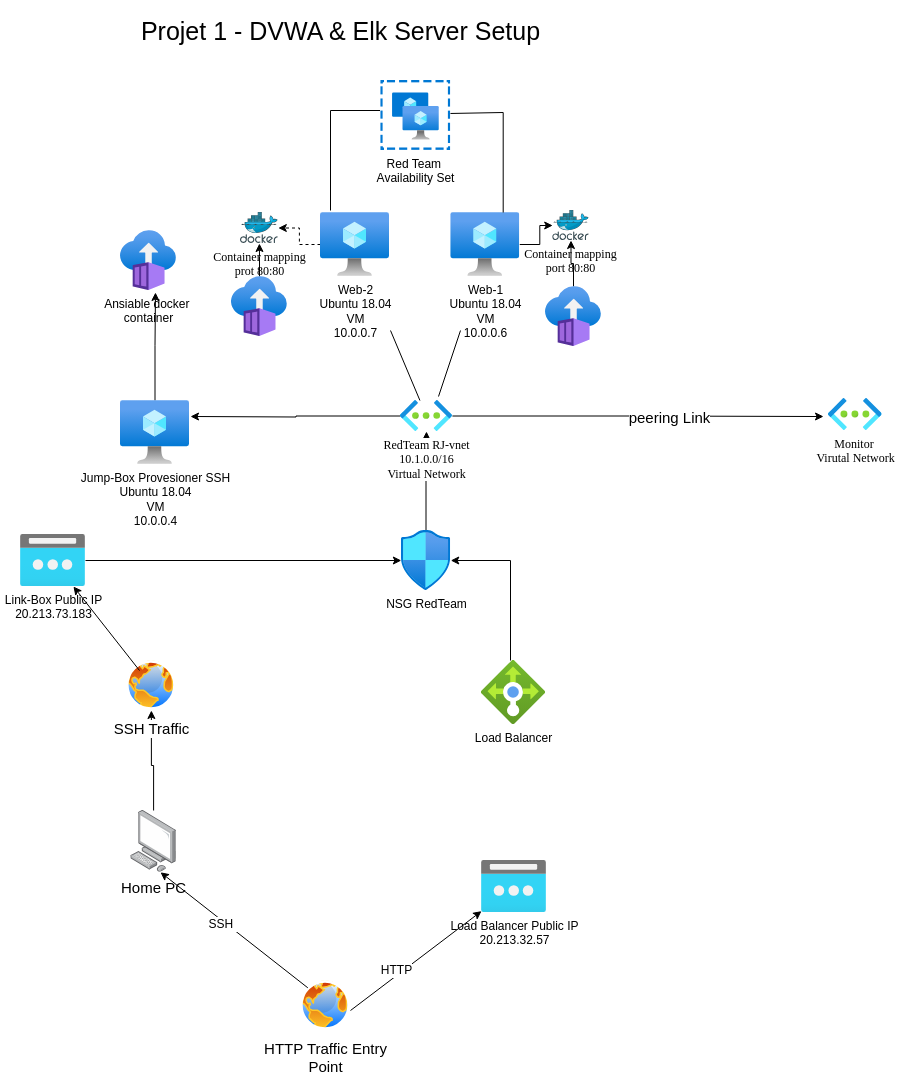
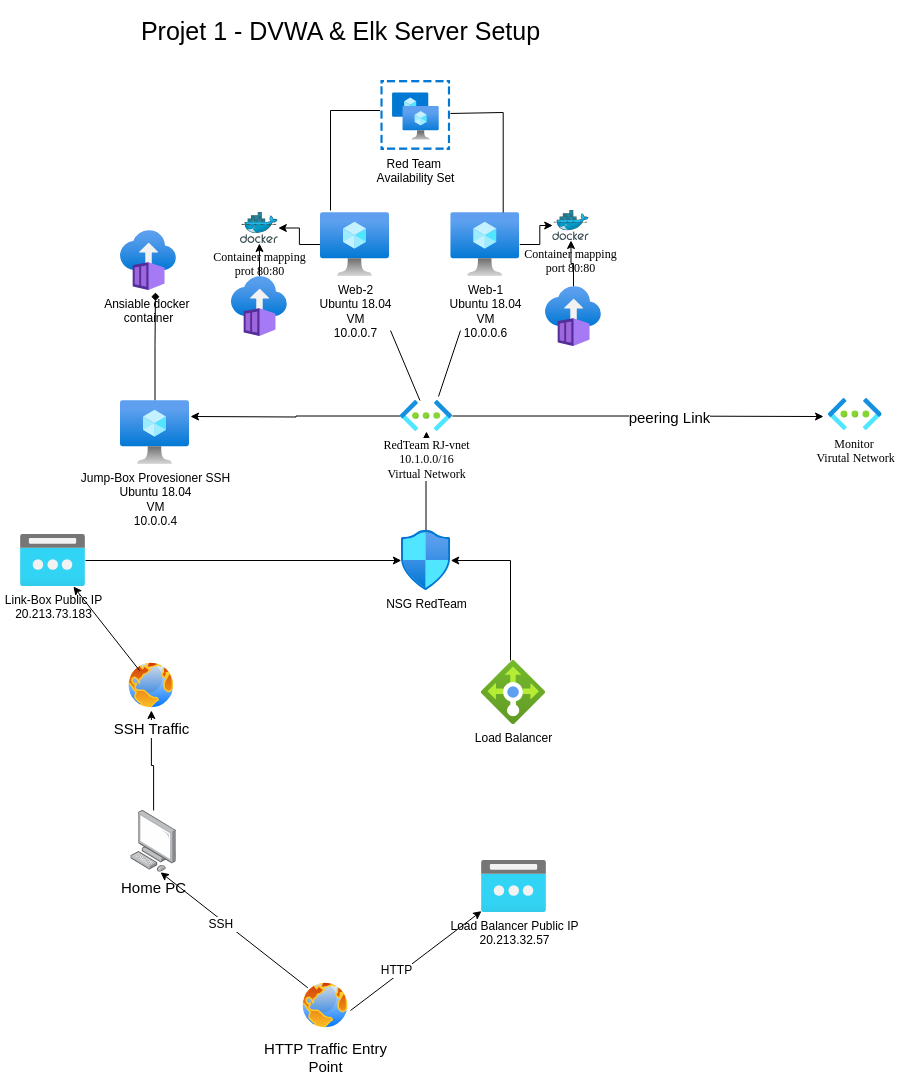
(299, 240) -> (299, 240)
(155, 300) -> (155, 301)
